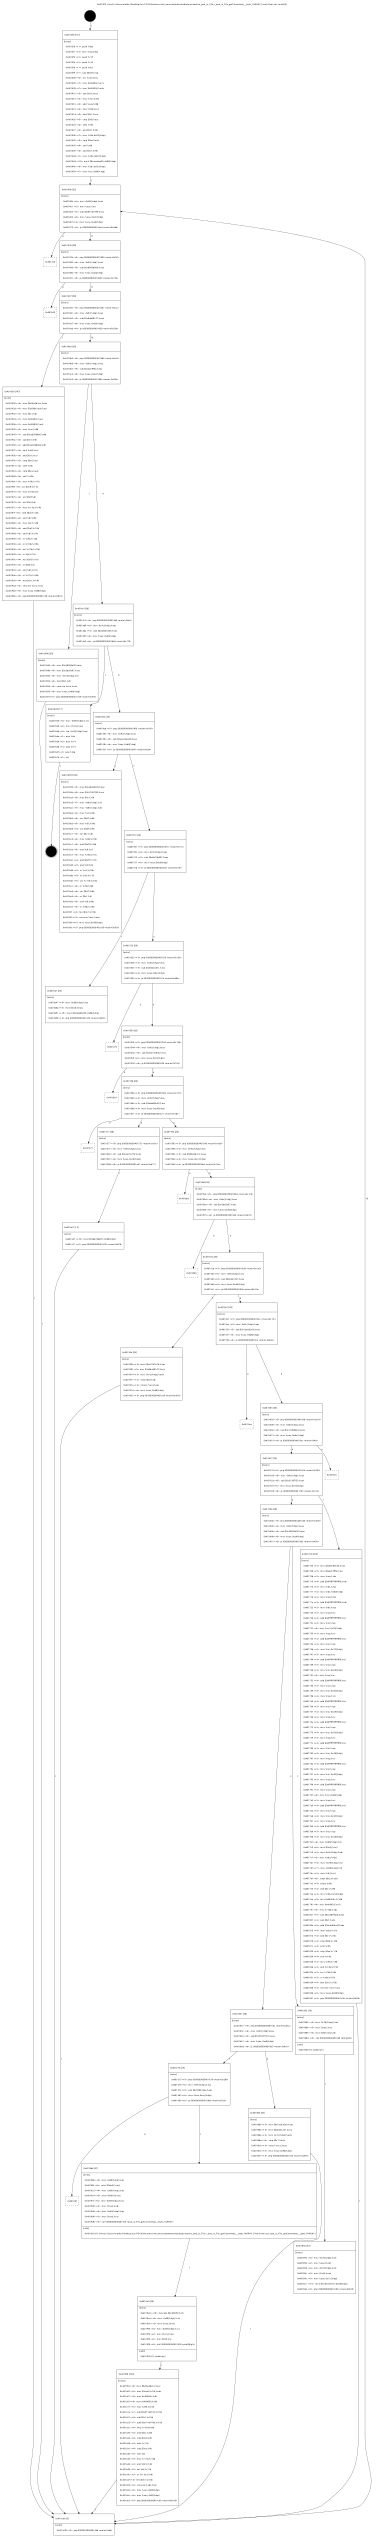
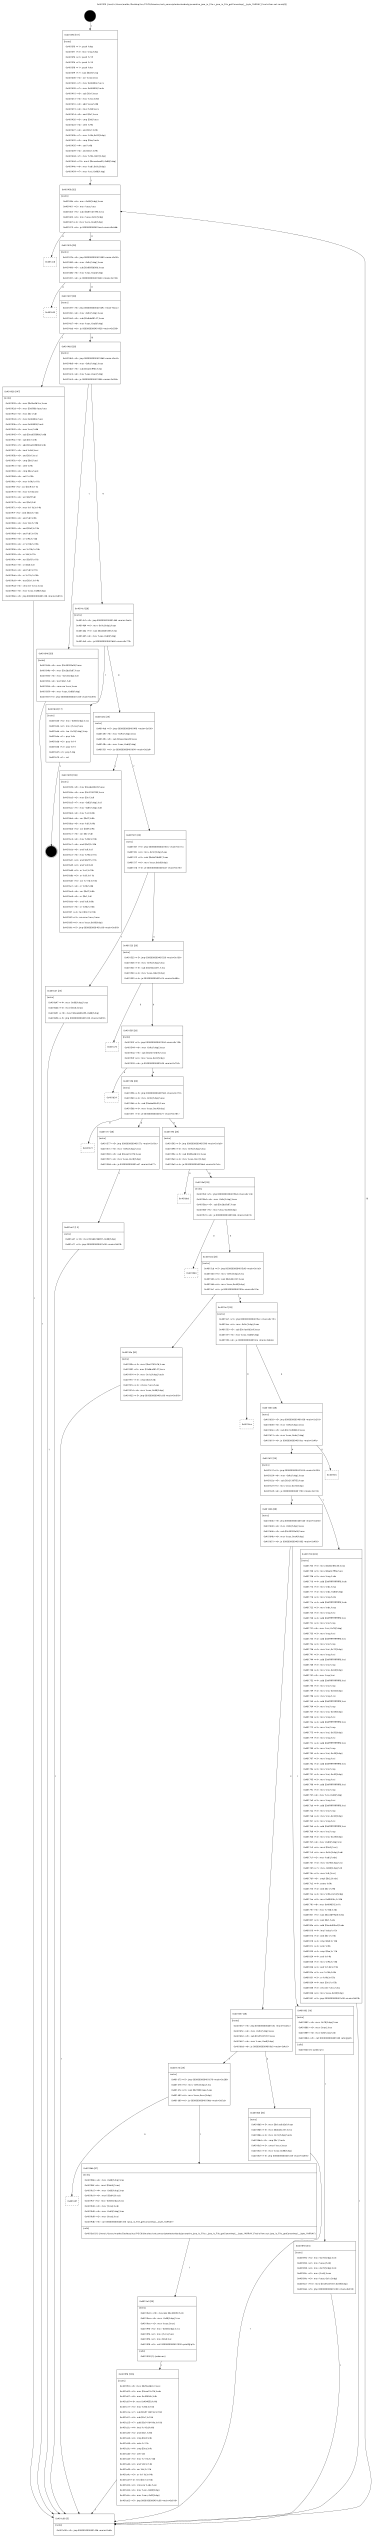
none -> (48, 1768)
none -> (310, 2492)
